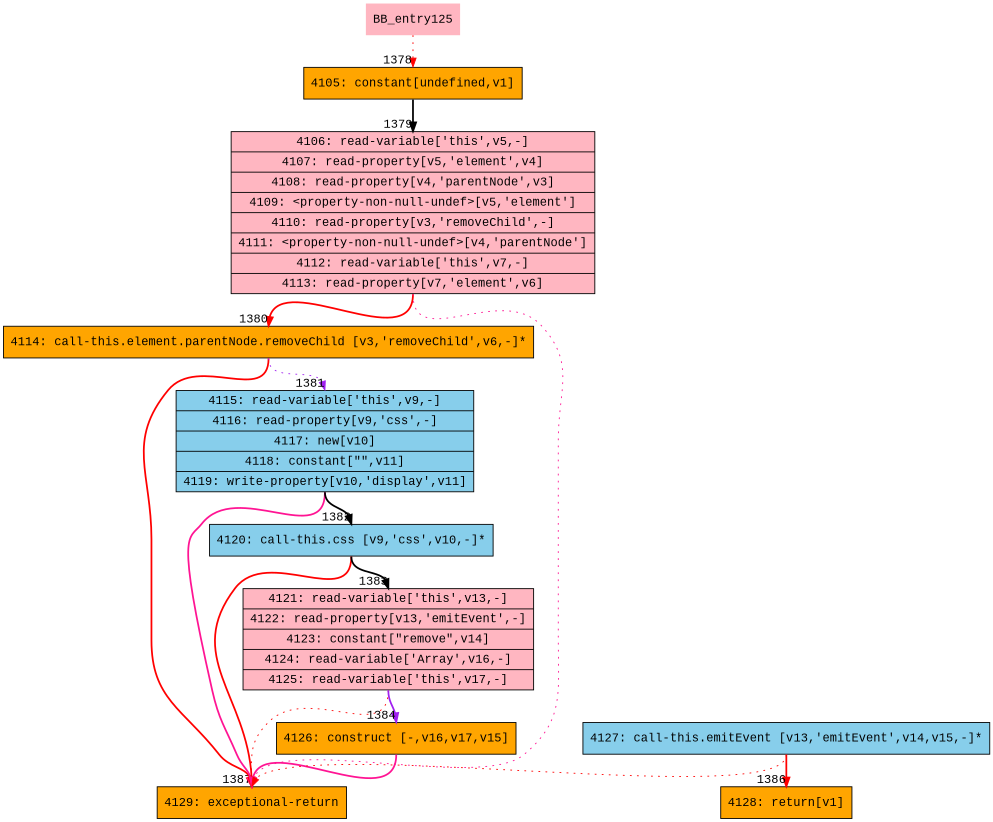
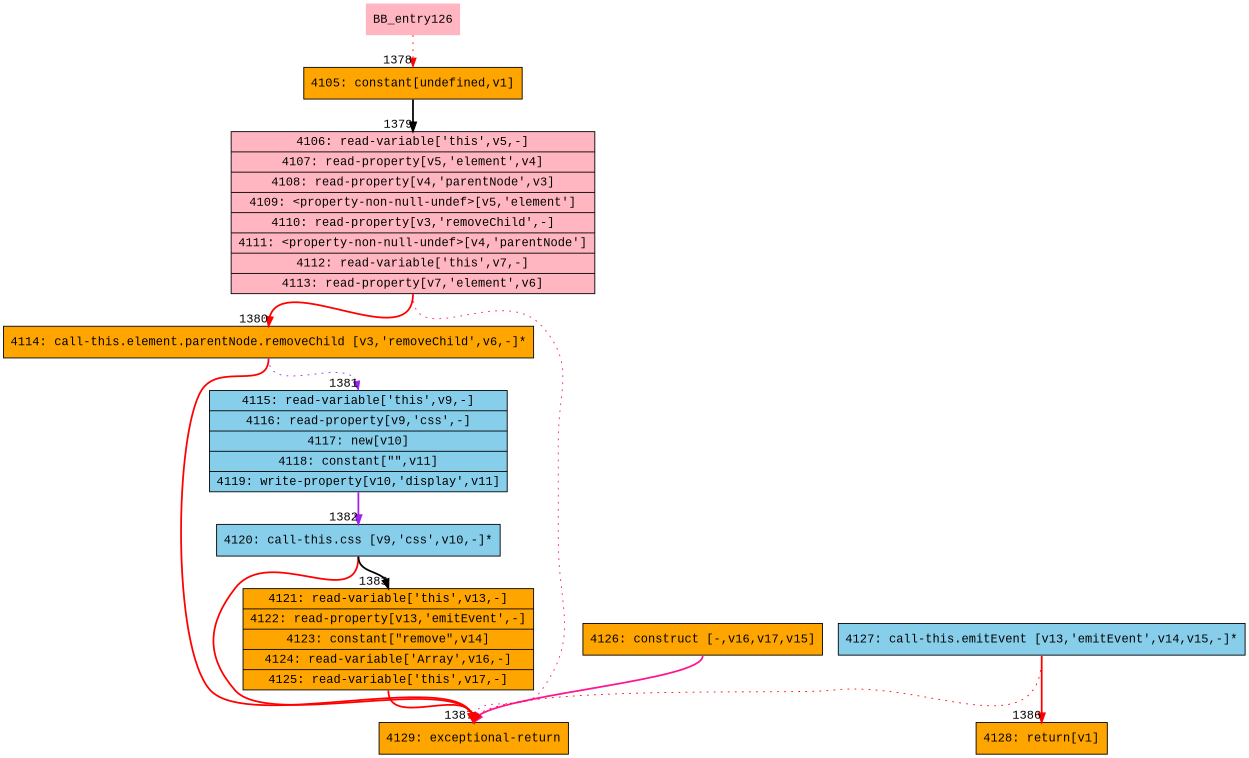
(413, 19) -> (413, 19)
(334, 506) -> (358, 504)
(191, 583) -> none
(388, 639) -> (388, 639)
(391, 703) -> none
(304, 708) -> (427, 707)
